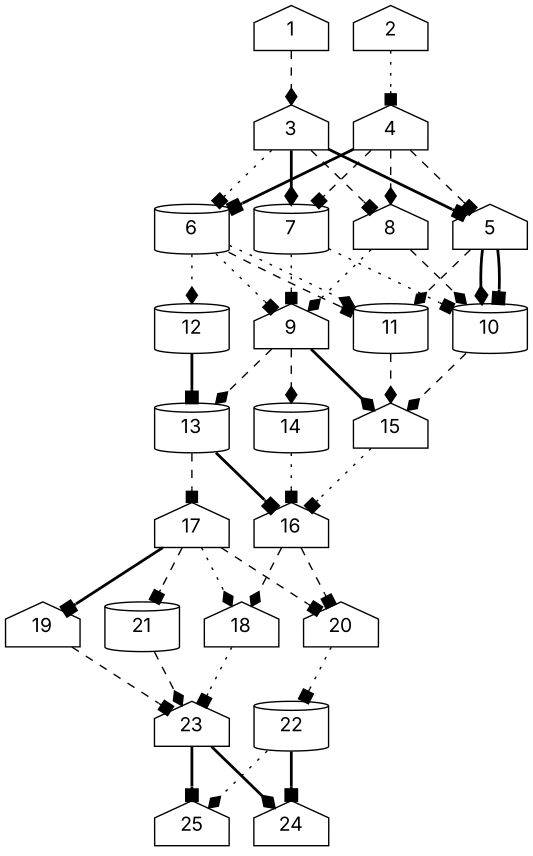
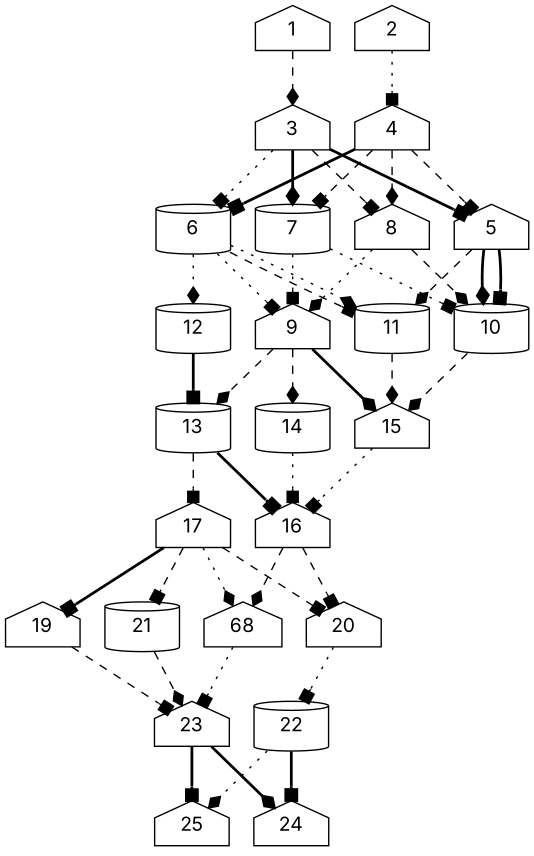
(242, 627) -> (243, 627)
